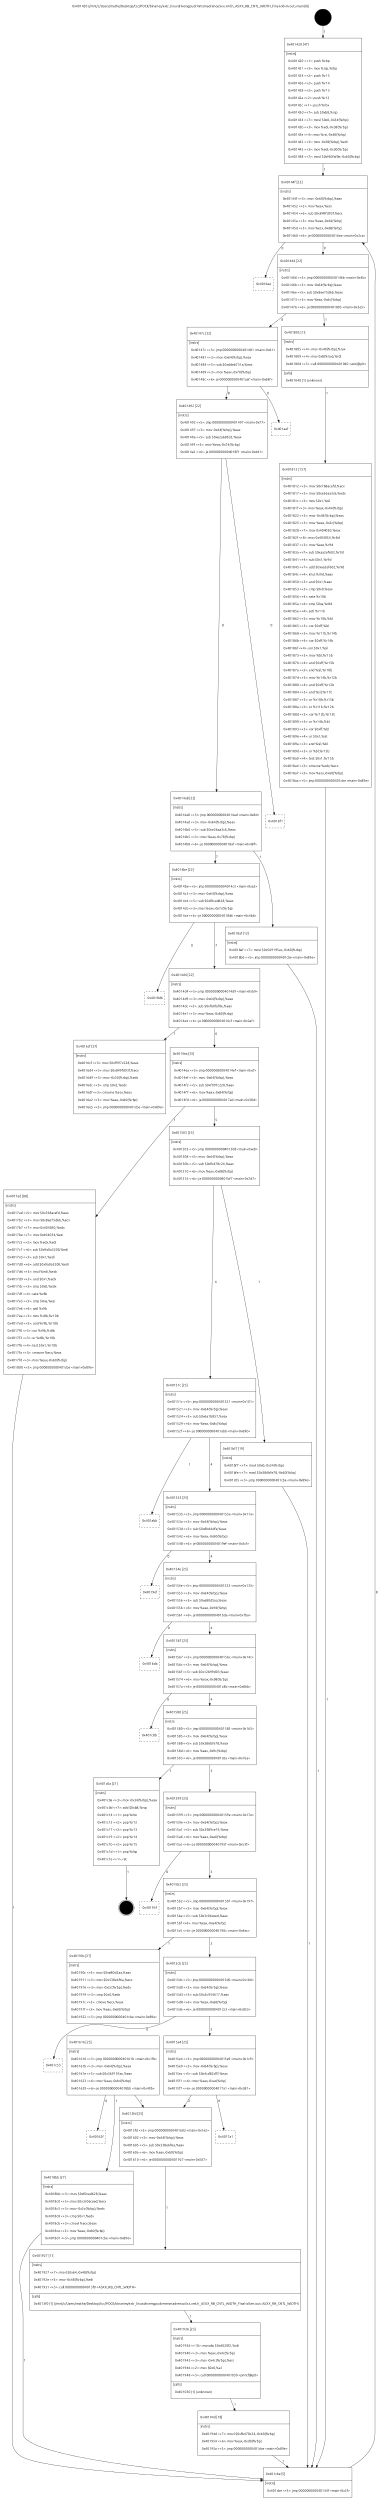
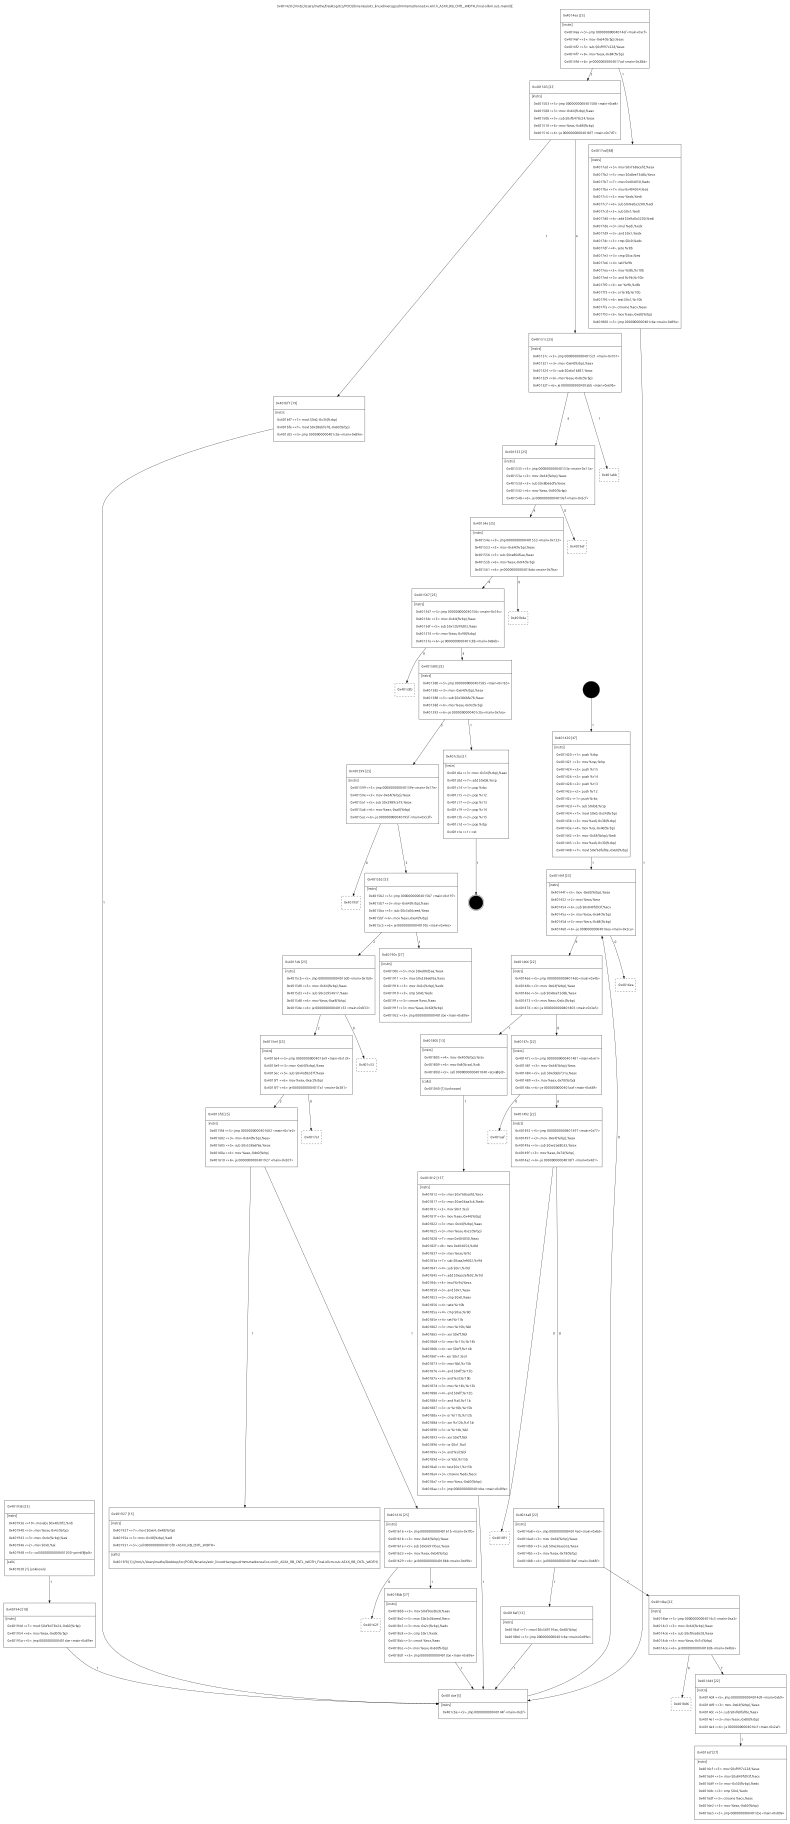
(214, 1036) -> none
(138, 2100) -> (341, 1337)
(188, 2316) -> none
